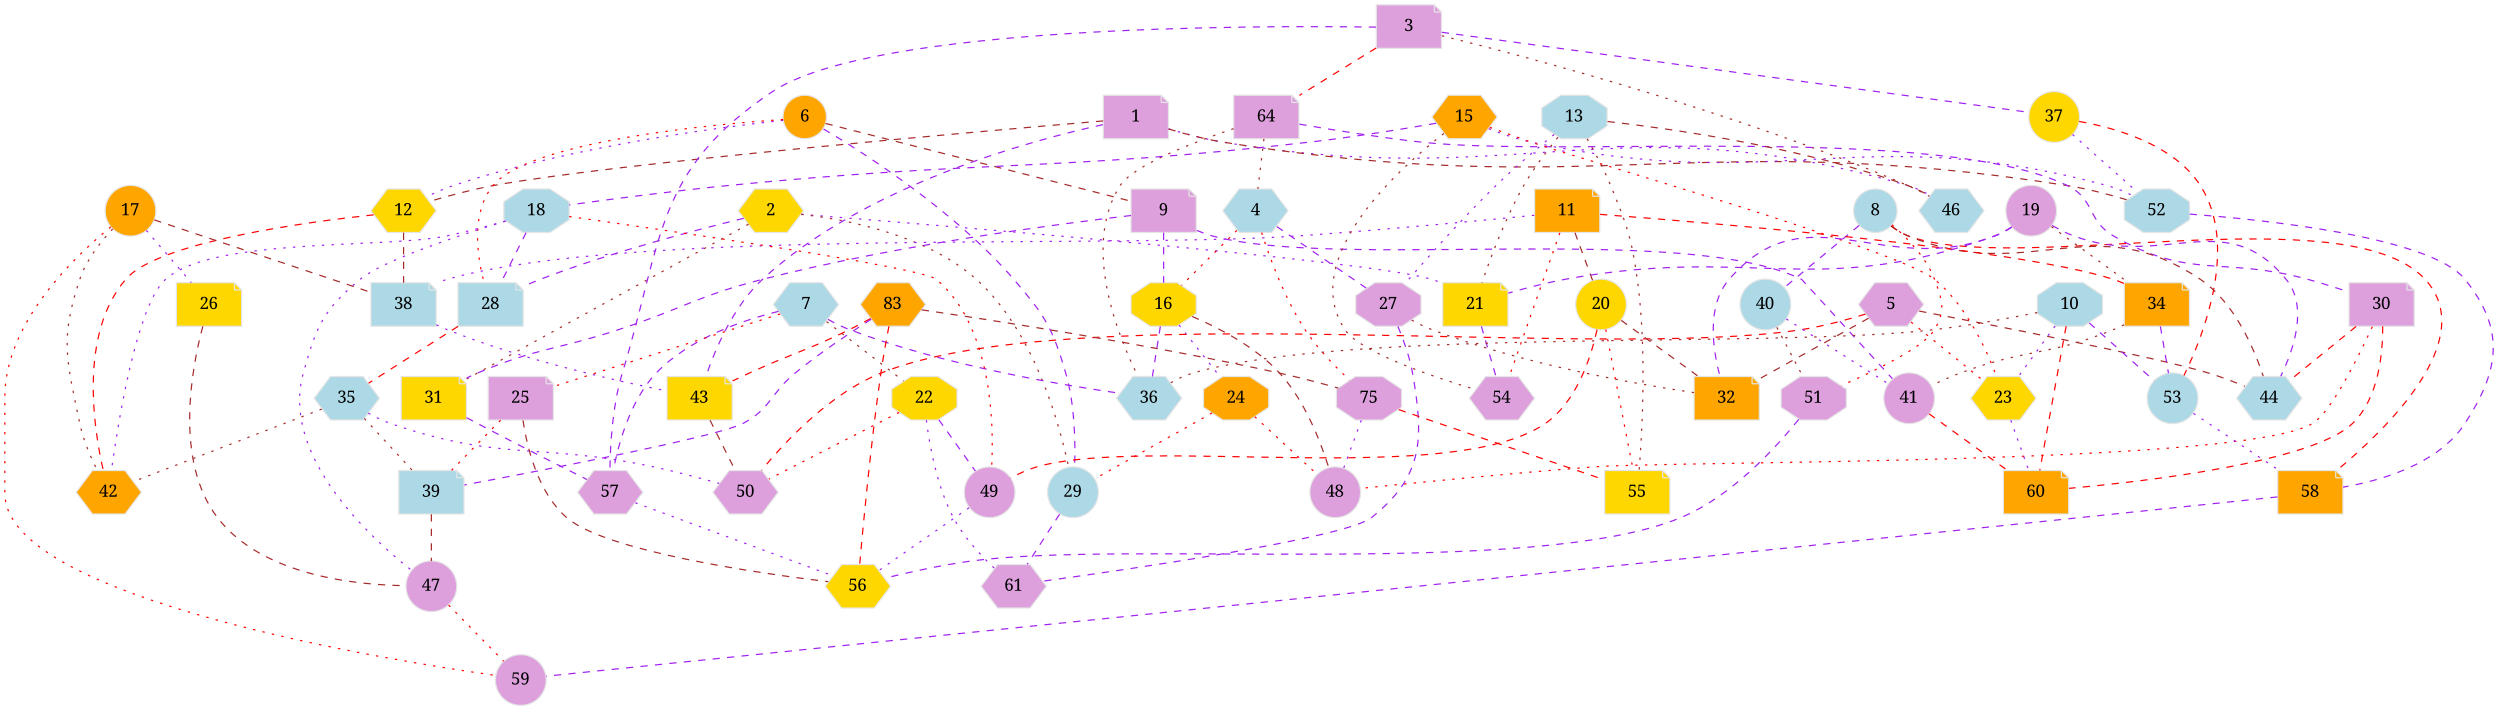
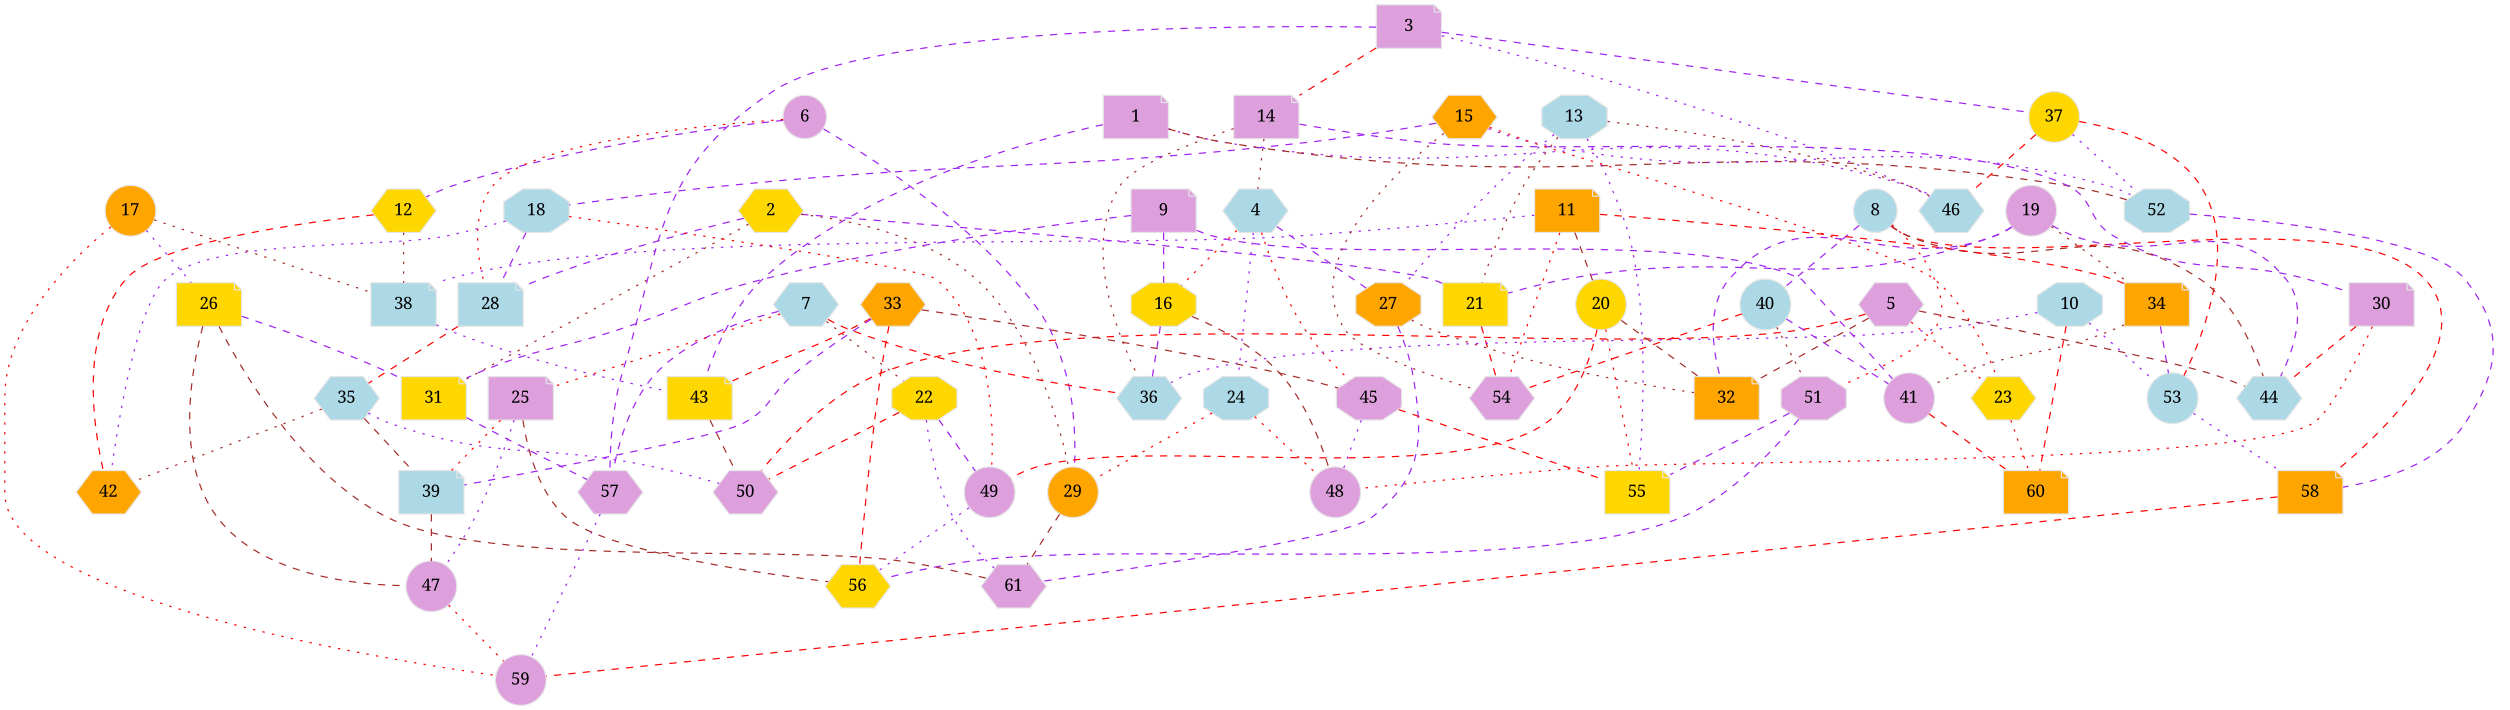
(1689, 106) -> (1689, 106)
(805, 117) -> (805, 117)
(1266, 117) -> (1266, 117)
(1722, 138) -> (1722, 138)
(602, 148) -> (602, 148)
(765, 152) -> none
(955, 156) -> none
none -> (2010, 158)
(1187, 248) -> (1187, 248)
(268, 258) -> (268, 258)
(404, 265) -> (404, 258)
(1640, 300) -> (1640, 300)
(893, 304) -> (893, 304)
(1388, 304) -> (1388, 304)
(2110, 342) -> (2110, 342)
(2042, 344) -> none
none -> (322, 345)
(1450, 345) -> (1450, 345)
(67, 346) -> none
(1198, 349) -> (1246, 304)
none -> (1635, 351)
(1837, 351) -> (1837, 351)
(308, 358) -> (485, 495)
(1490, 358) -> (1490, 358)
(971, 366) -> (971, 366)
(1236, 398) -> (1236, 398)
(1369, 398) -> (1369, 398)
(388, 444) -> (388, 444)
none -> (1730, 444)
(2020, 445) -> (2020, 445)
(834, 446) -> (834, 446)
(2275, 456) -> none
(1073, 492) -> (1073, 492)
(734, 539) -> (566, 586)
(1043, 539) -> (1043, 539)
none -> (557, 549)
(1412, 587) -> (1412, 587)
